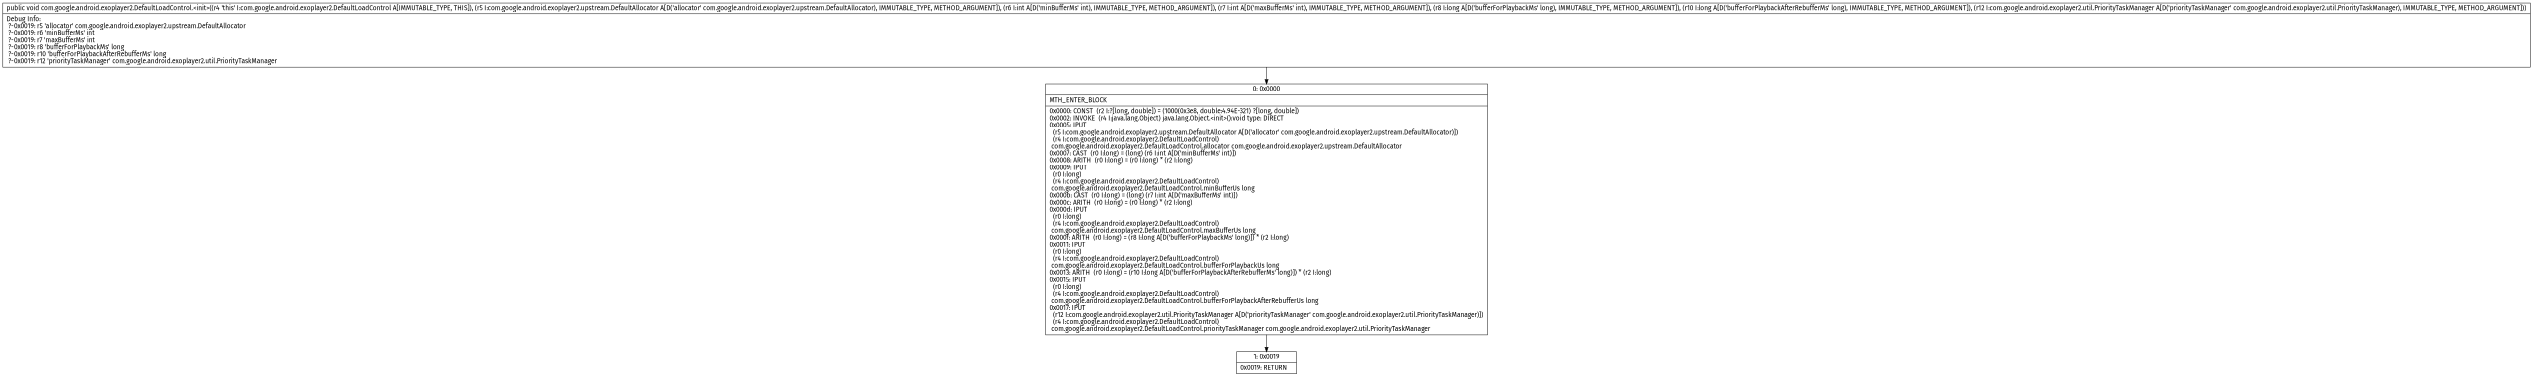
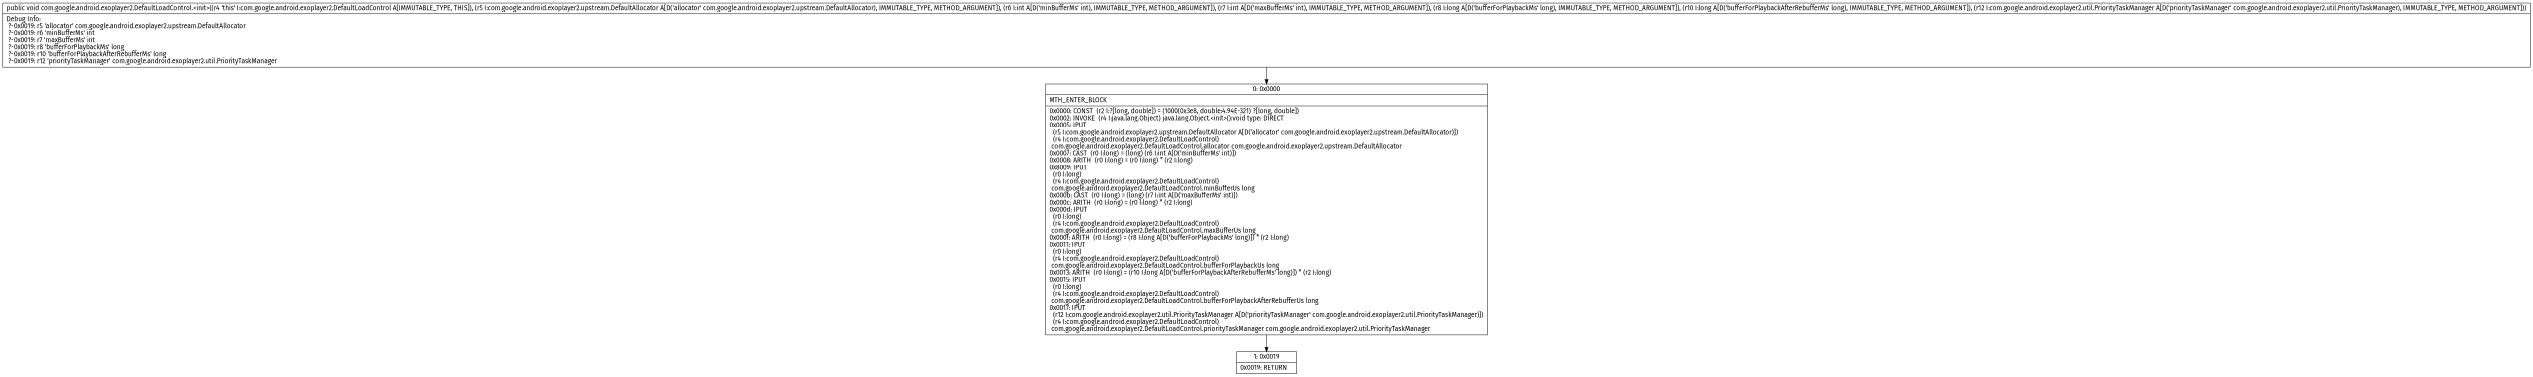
(1070, 168) -> (1070, 168)
